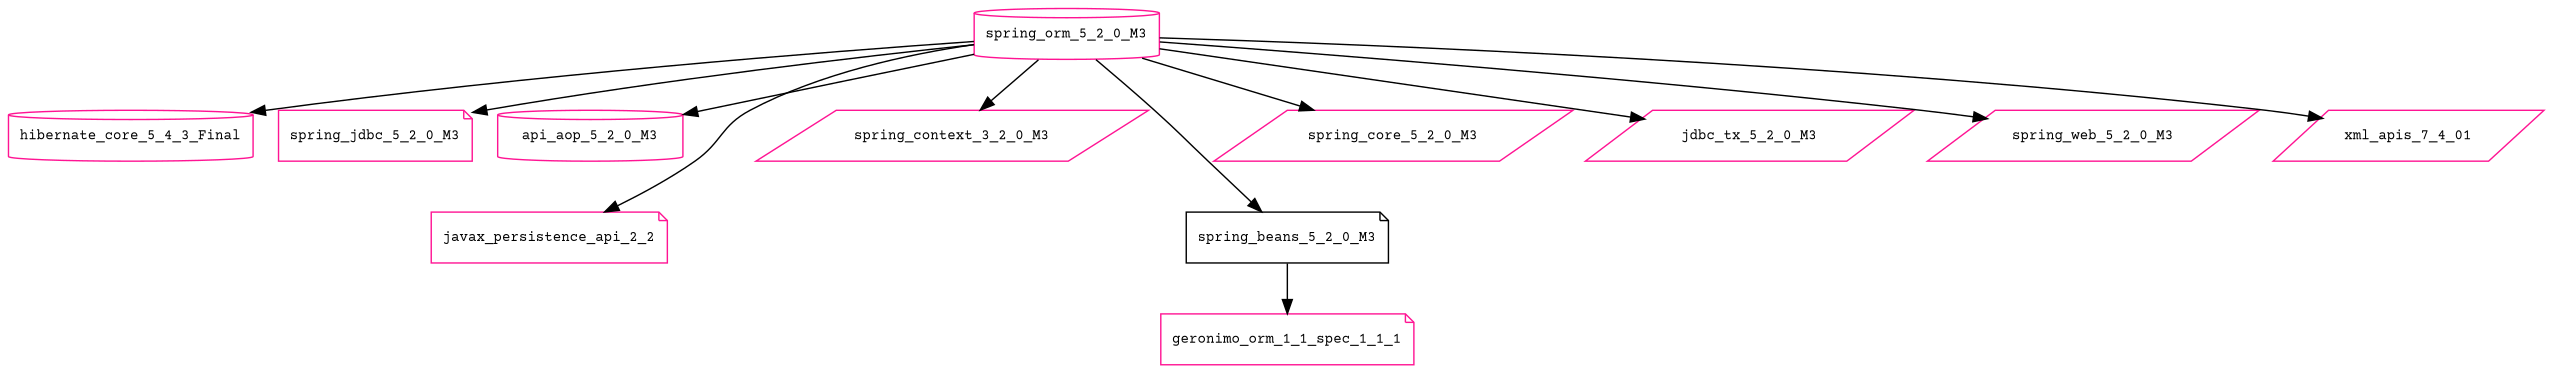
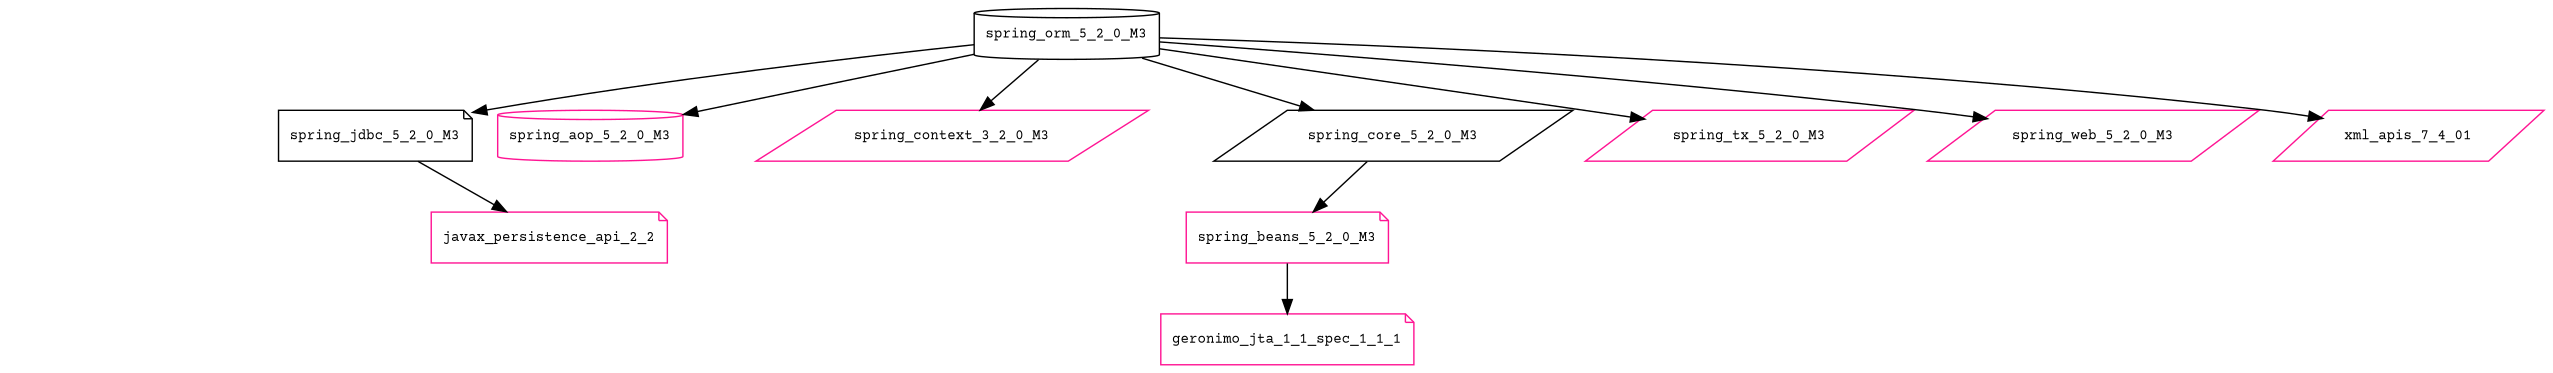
(1067, 34) -> (1067, 34)
(745, 113) -> (456, 183)
(1175, 129) -> (1345, 182)
(131, 136) -> none
(375, 136) -> (375, 136)
(590, 136) -> (590, 136)
(1393, 136) -> (1393, 136)
(1750, 136) -> (1750, 136)
(1287, 238) -> (1287, 238)
(1287, 339) -> (1287, 339)
